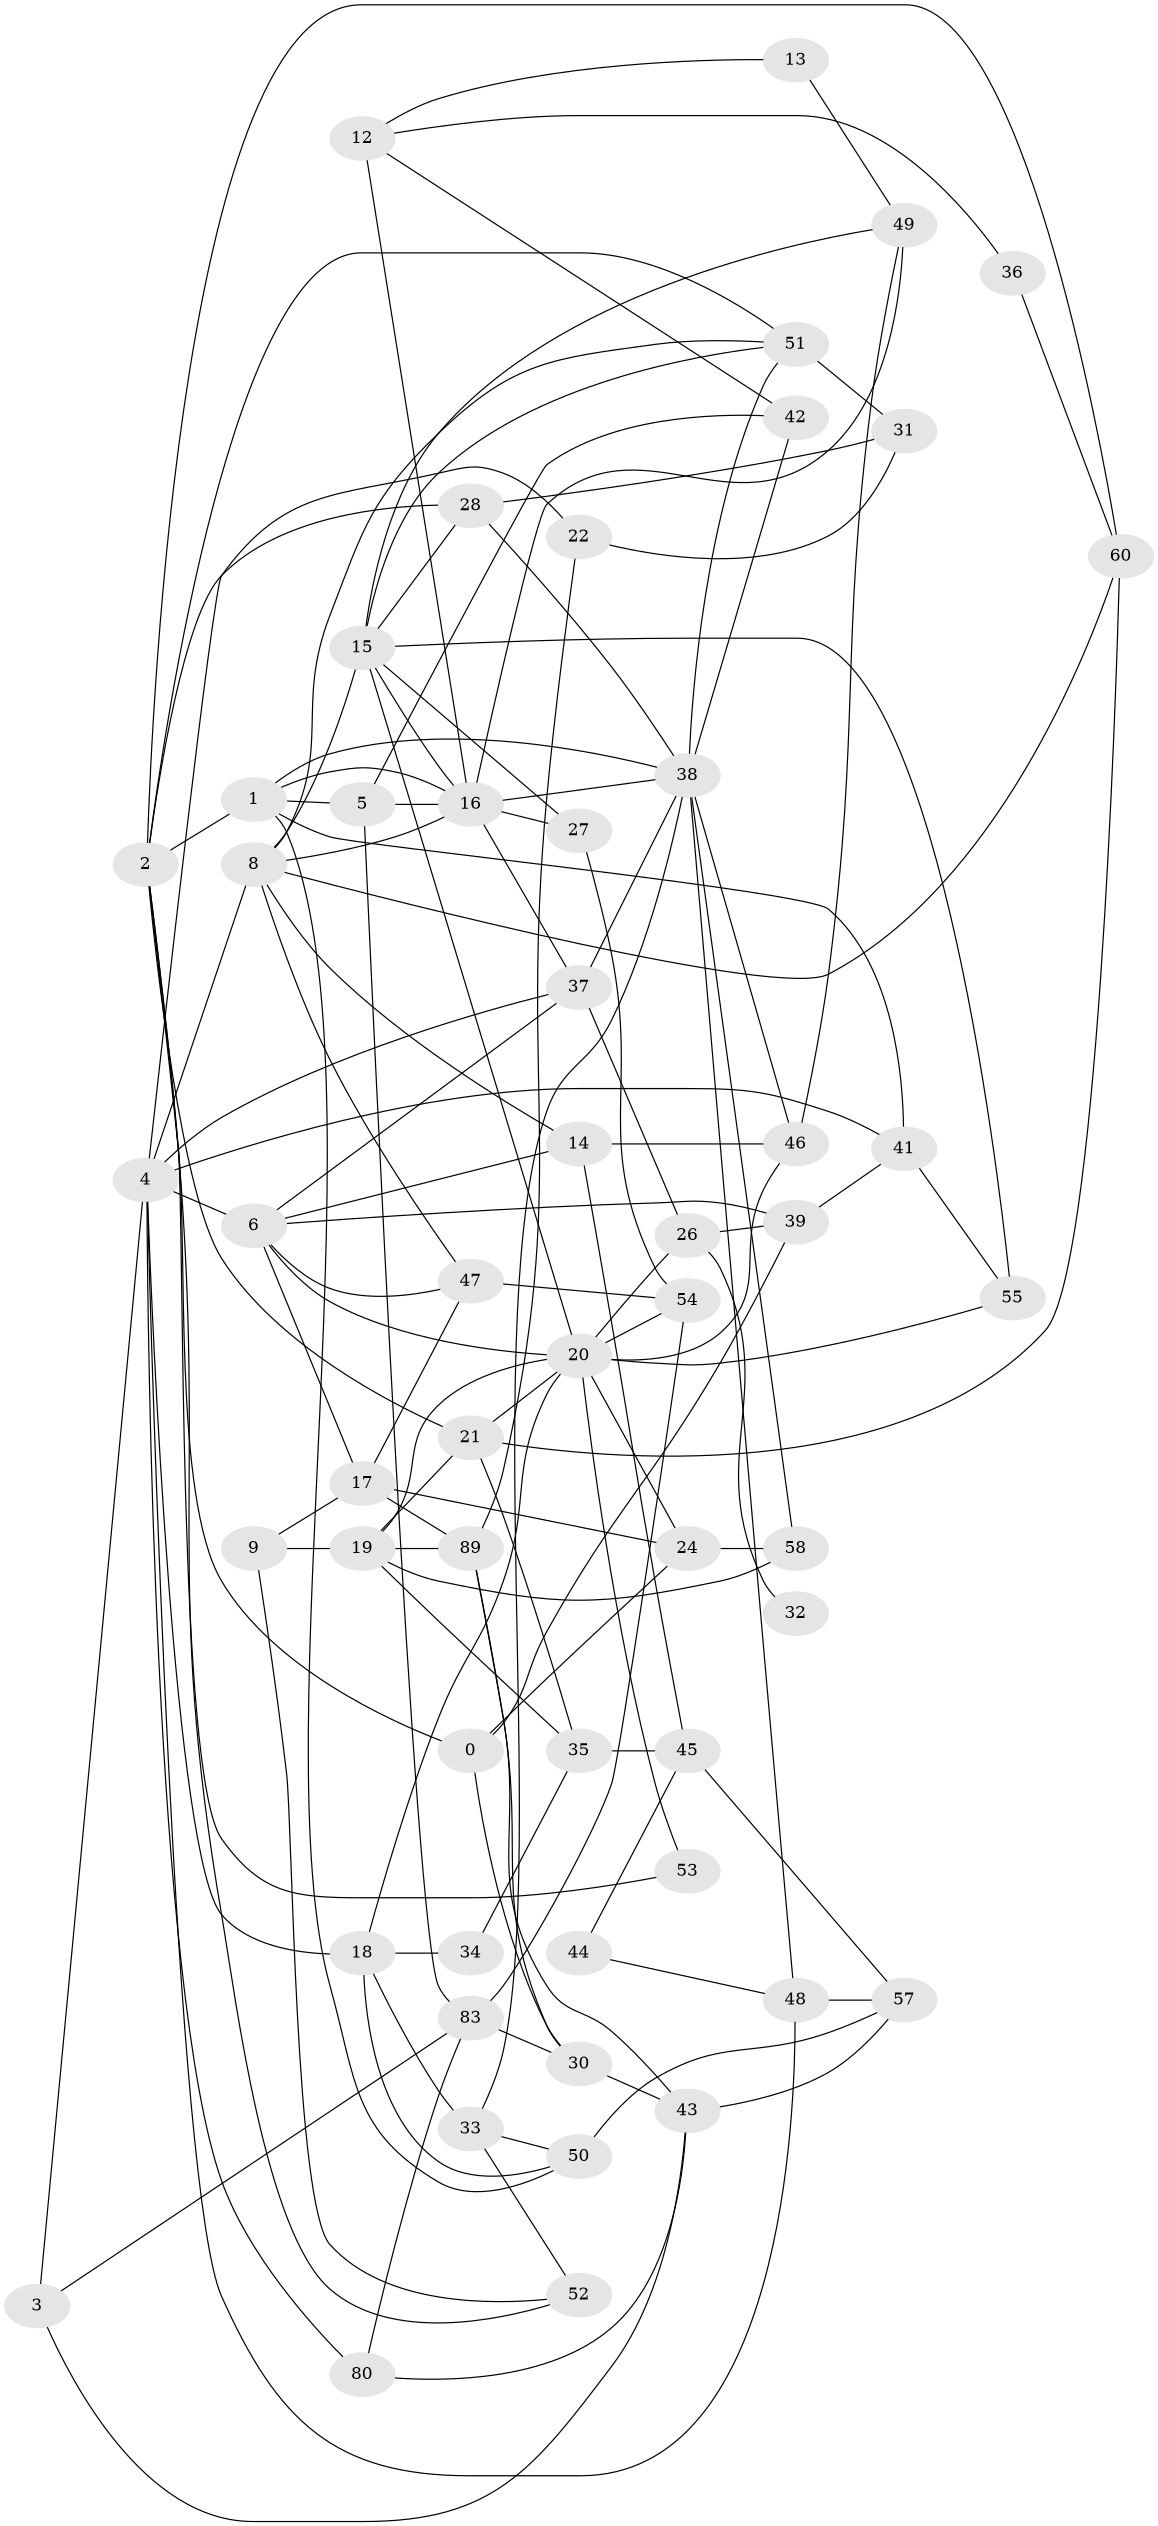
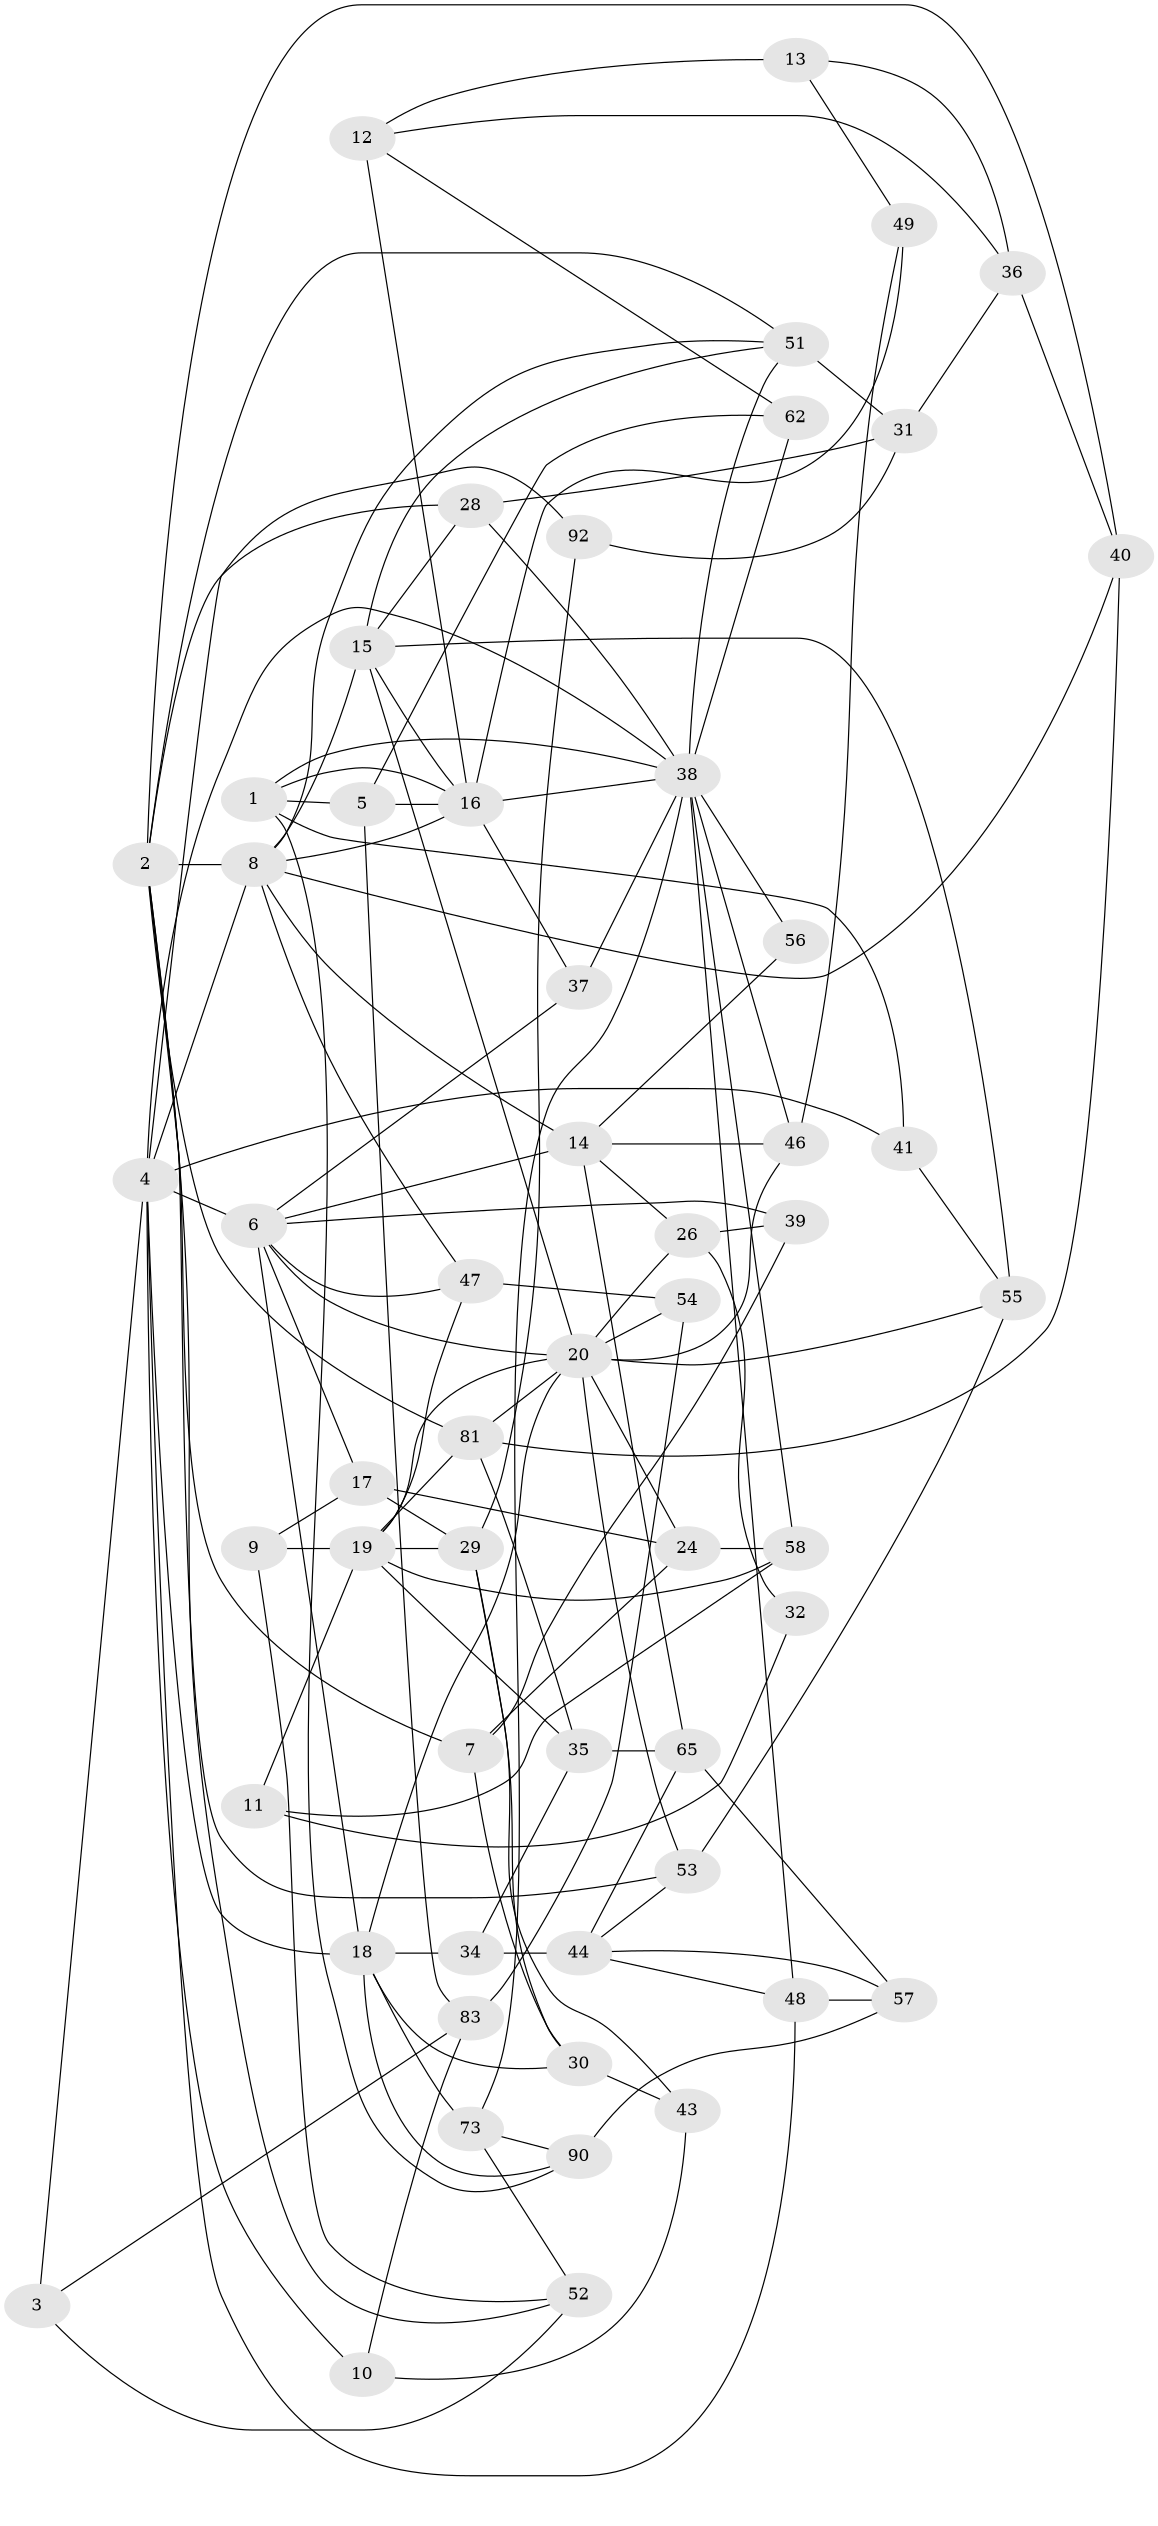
none -> (956, 119)
(546, 344) -> none
none -> (958, 352)
(796, 418) -> (796, 418)
(579, 537) -> (579, 537)
(1121, 556) -> (1121, 556)
(579, 831) -> none
(200, 832) -> (200, 865)
none -> (796, 942)
(347, 1059) -> (254, 689)
(633, 1111) -> (633, 1190)
(850, 1186) -> none
(417, 1382) -> (429, 1401)
(471, 1438) -> (471, 1438)
none -> (301, 1538)
(471, 1549) -> (471, 1549)
none -> (865, 1592)
(471, 1751) -> (471, 1751)
(688, 1751) -> (688, 1751)
none -> (254, 1806)
none -> (633, 1912)
none -> (525, 1953)
(525, 2041) -> (443, 2053)
(813, 2080) -> (747, 1955)
(471, 2129) -> (471, 2129)
(579, 2157) -> (579, 2157)
(362, 2375) -> (362, 2375)
(437, 2514) -> (297, 2430)
